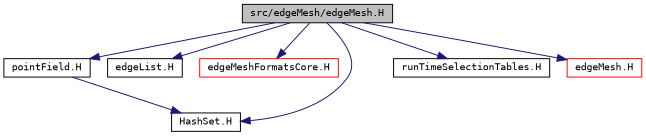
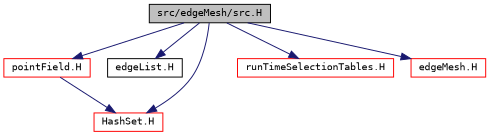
(317, 14) -> (210, 14)
(47, 68) -> (47, 68)
(269, 68) -> none
(472, 68) -> (316, 68)
(206, 122) -> (128, 122)
